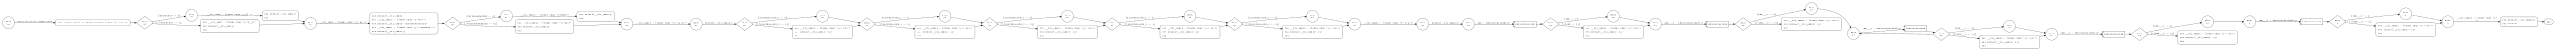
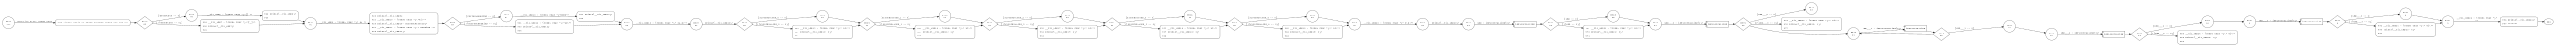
(1836, 13) -> (1797, 34)
(2009, 42) -> none
